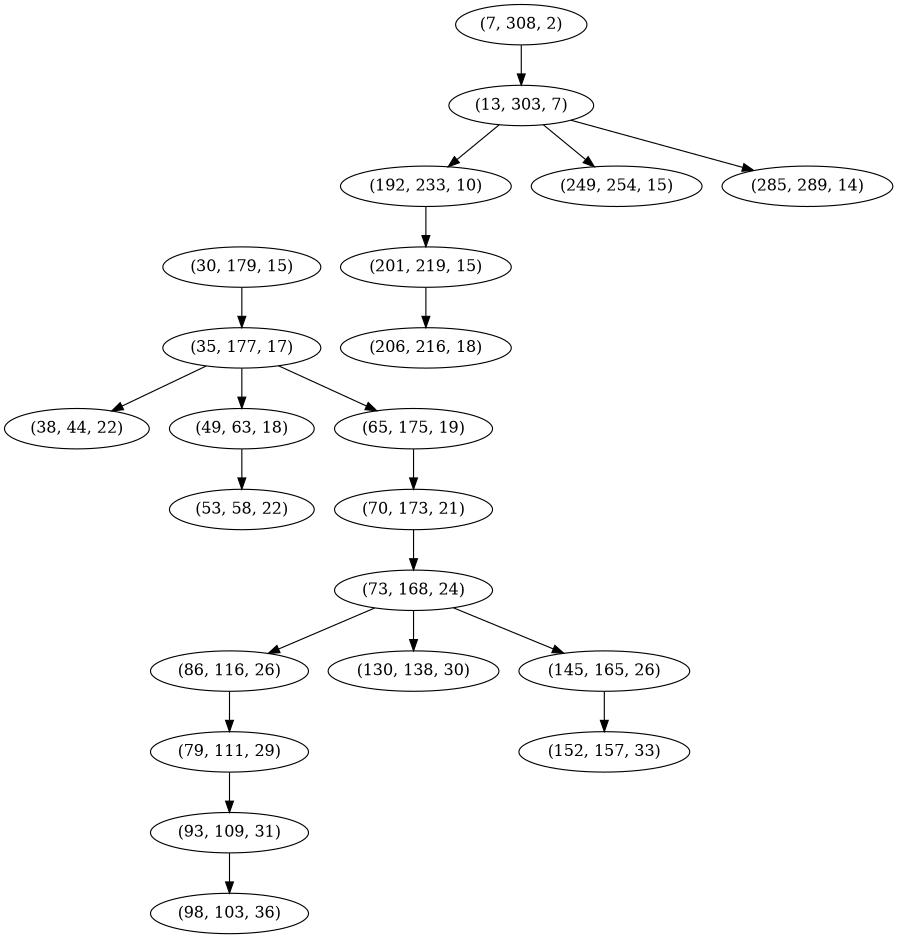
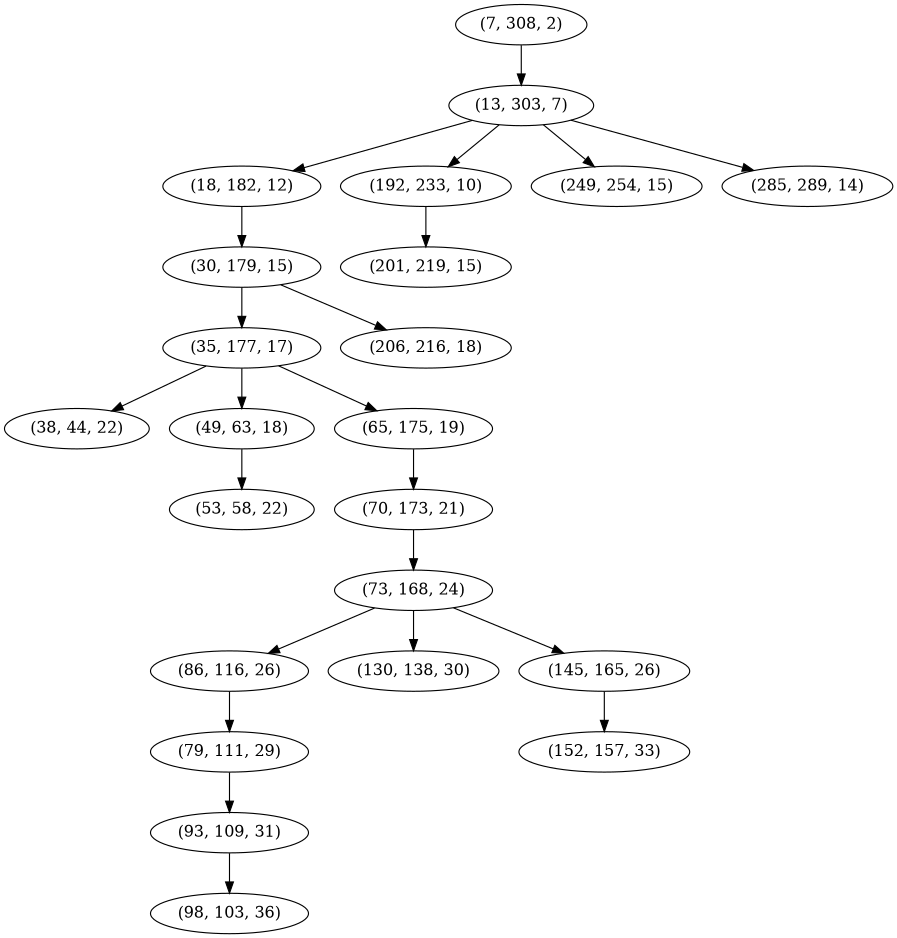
none -> (242, 186)
(426, 302) -> (328, 305)
